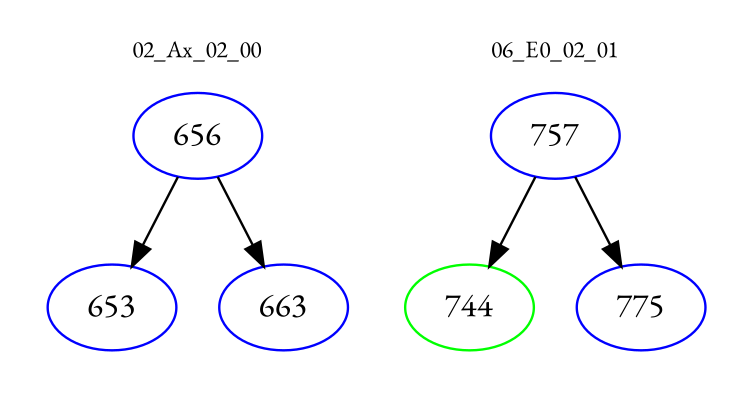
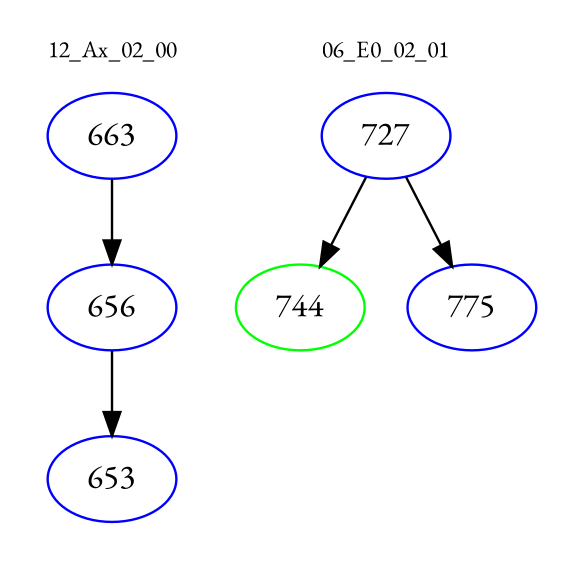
(198, 51) -> (113, 51)
(555, 136) -> (386, 136)
(235, 211) -> (112, 210)
